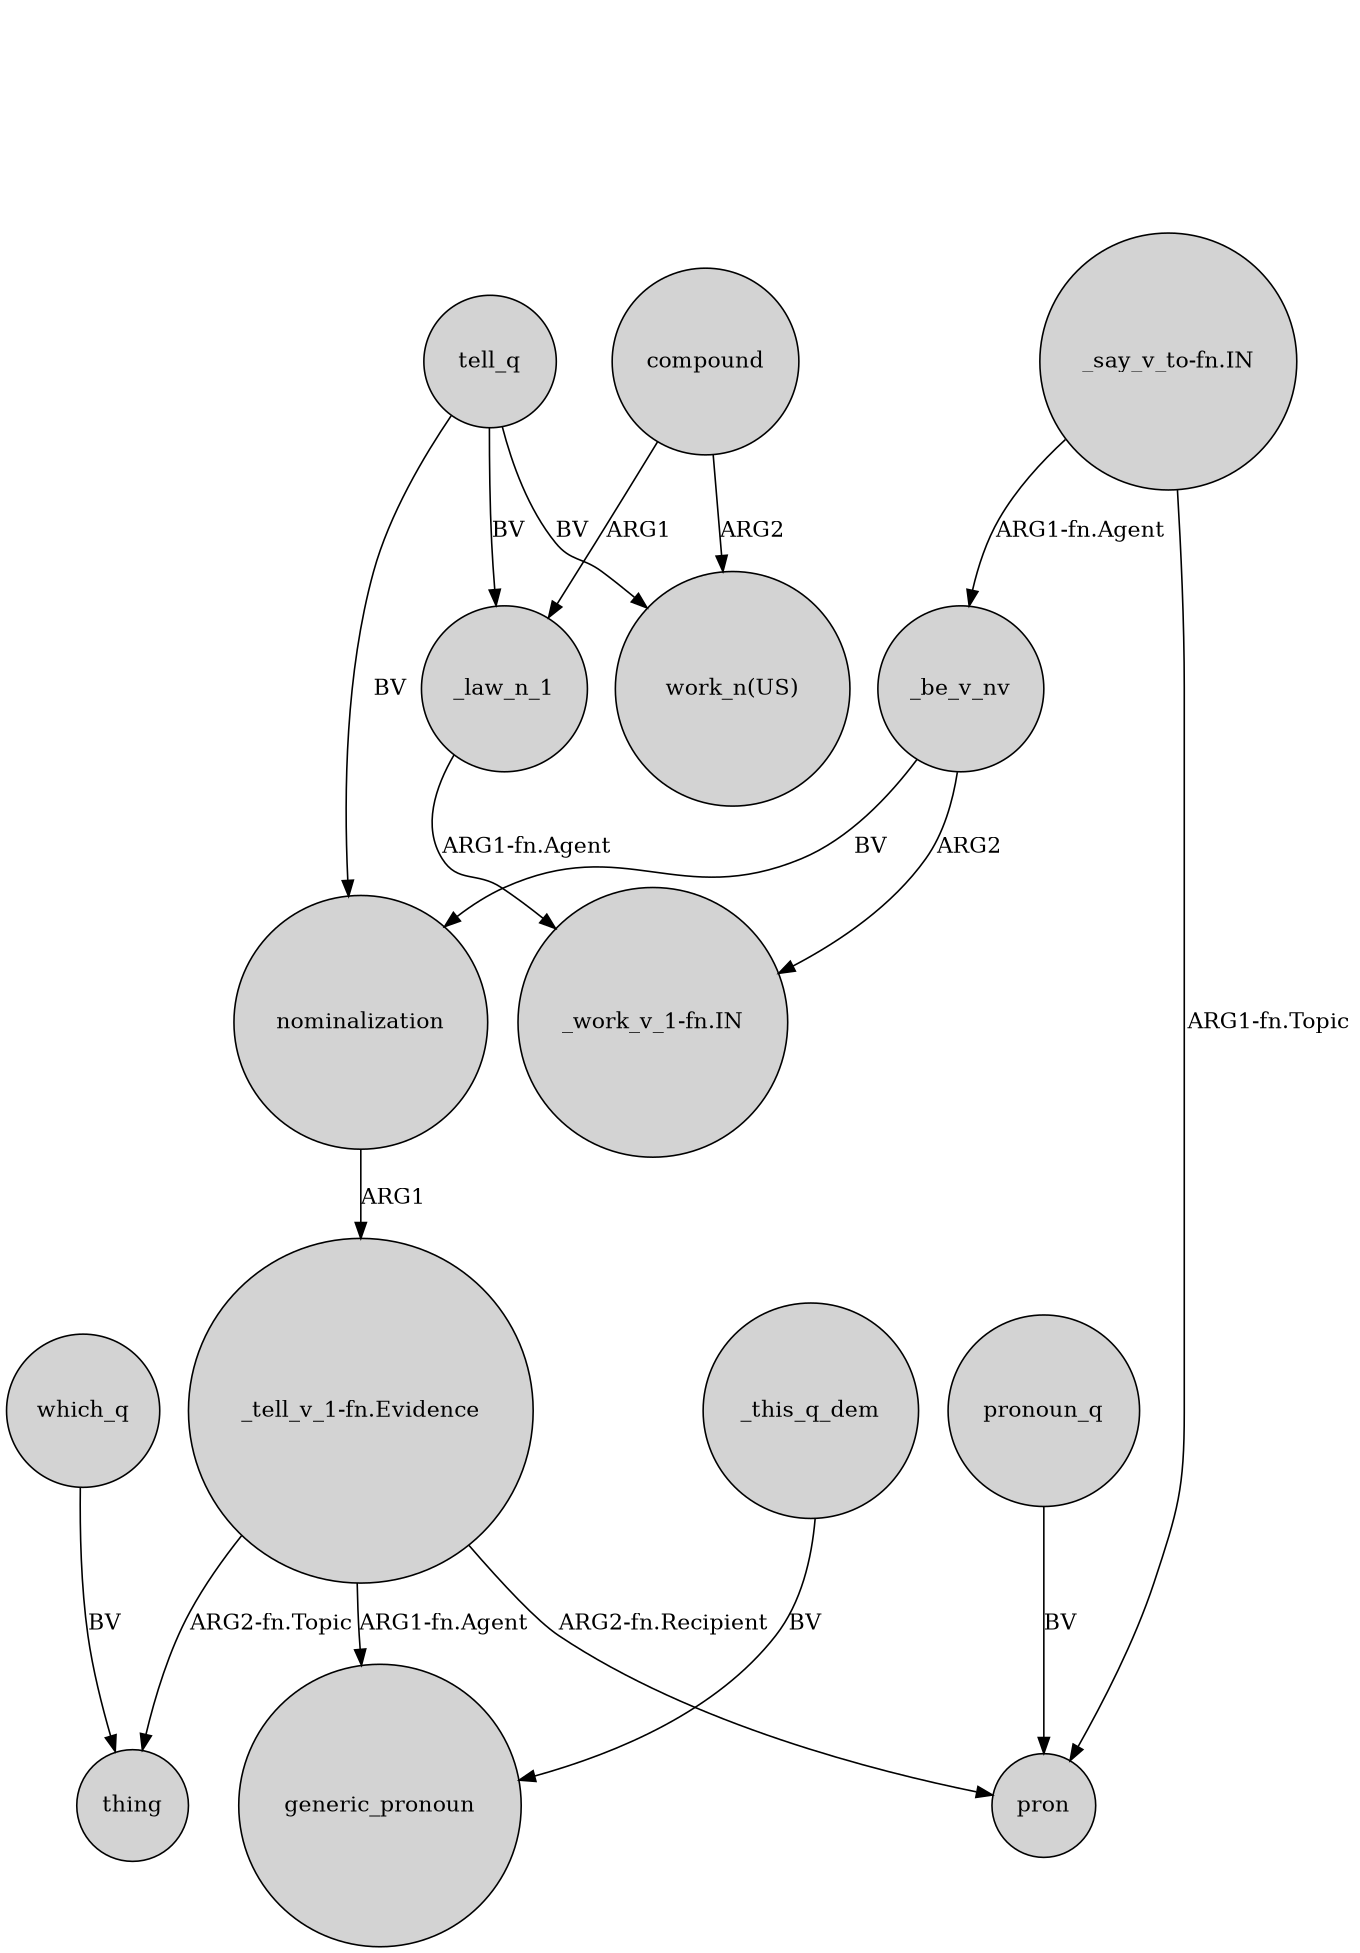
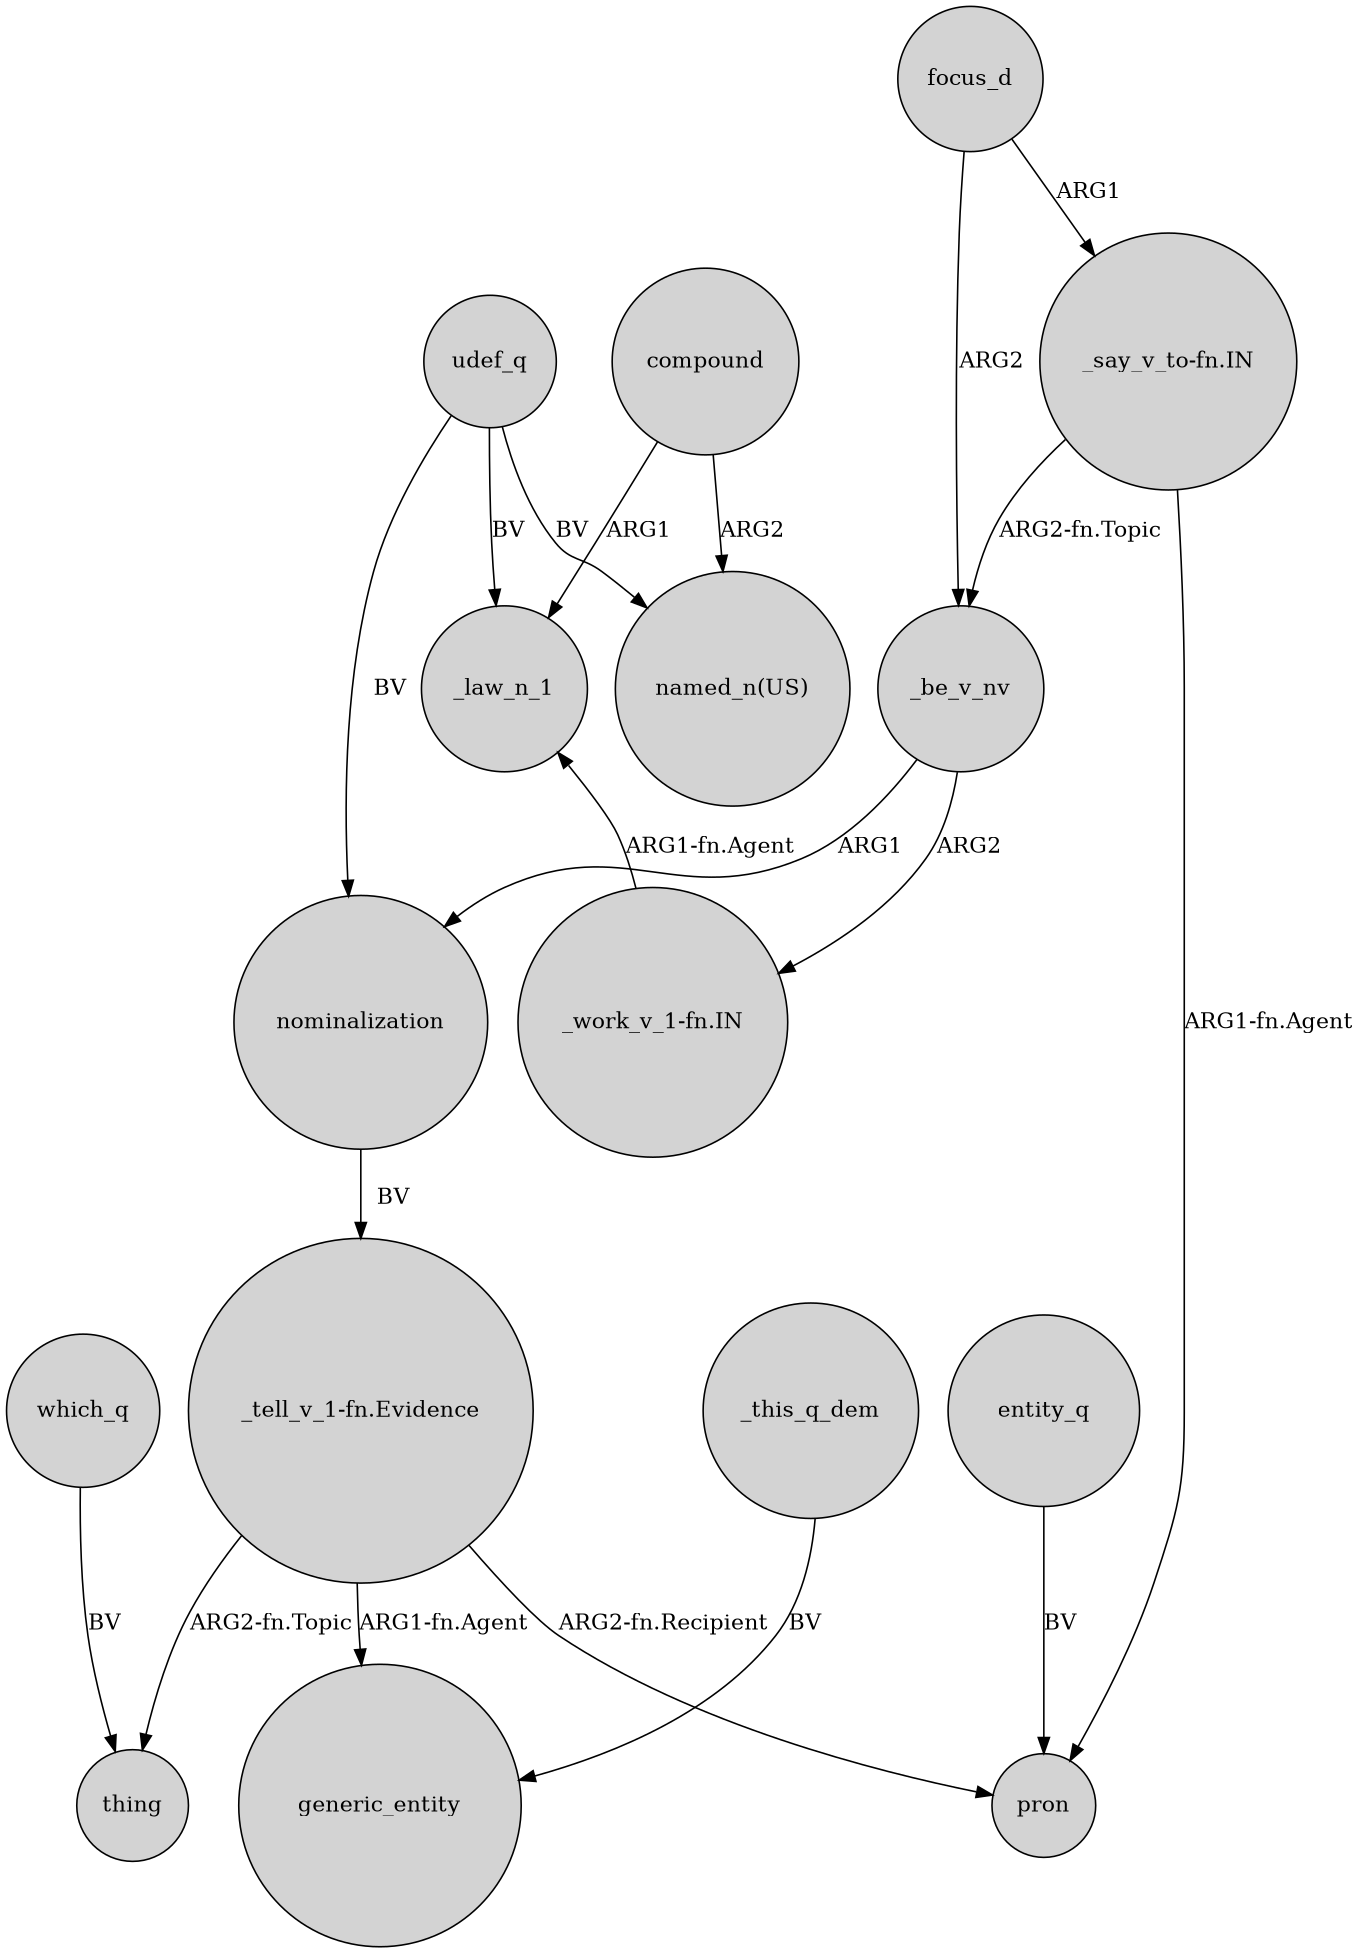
none -> (970, 79)
(490, 362) -> (490, 362)
(1081, 531) -> (1081, 531)
(733, 689) -> (733, 689)
(871, 847) -> (871, 847)
(445, 863) -> (611, 822)
(1269, 1022) -> (1269, 1022)
(394, 1198) -> (394, 1198)
(1044, 1411) -> (1044, 1411)
(380, 1806) -> (380, 1806)
